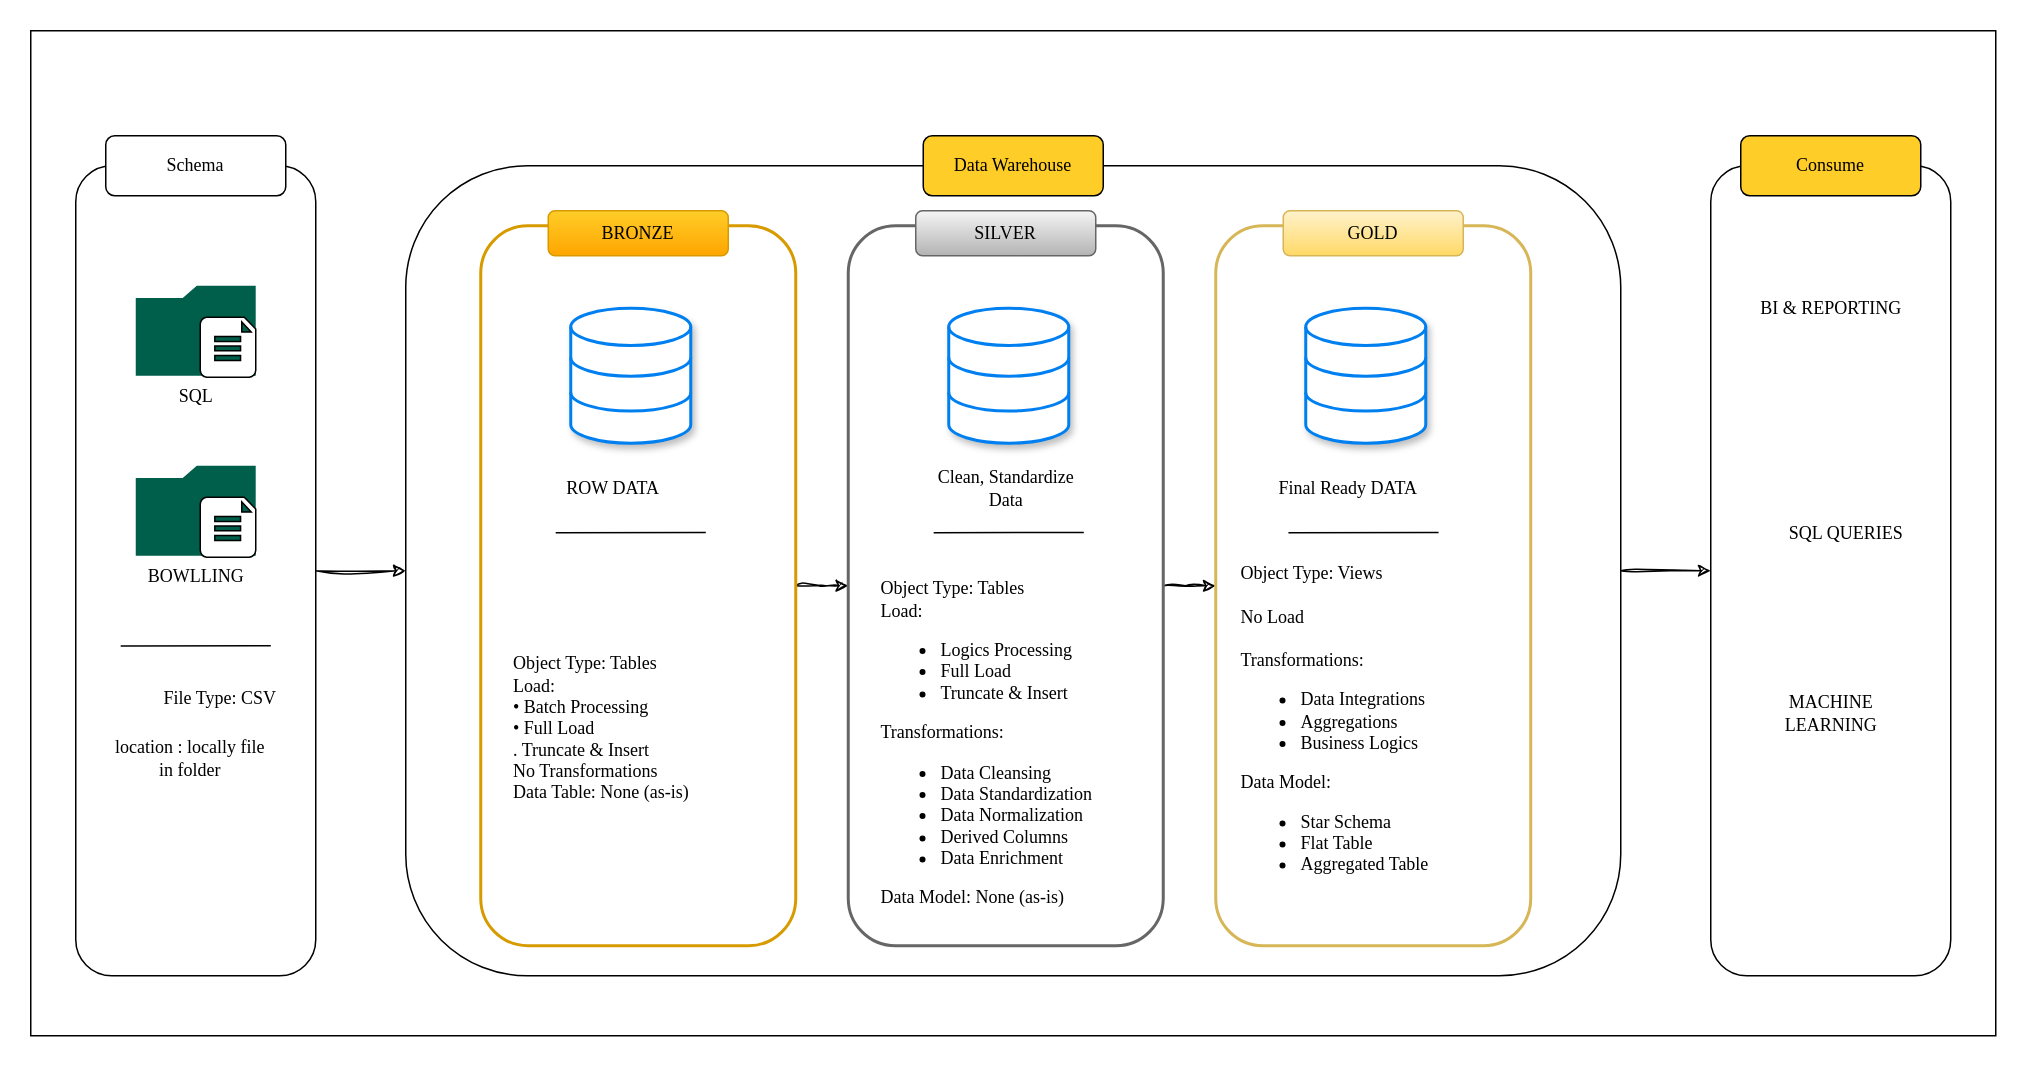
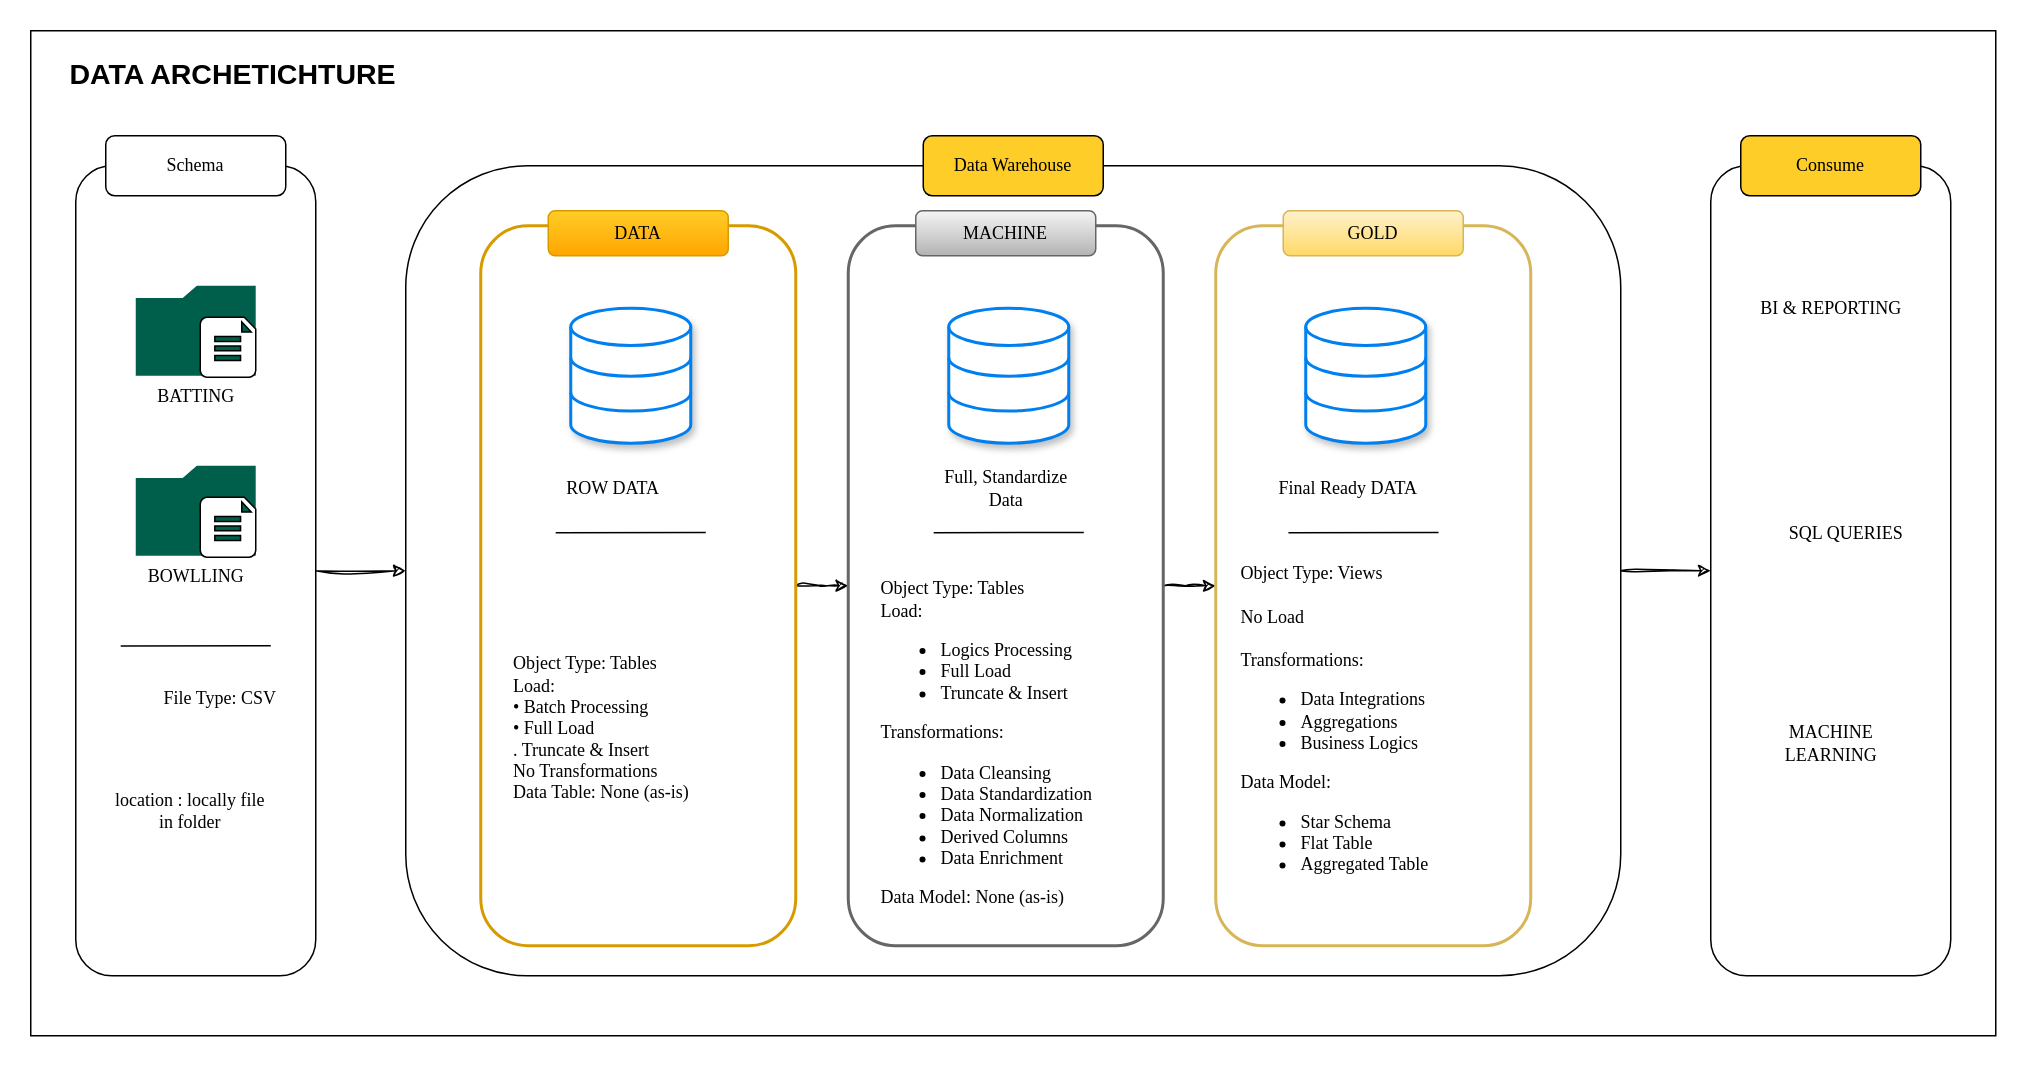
none -> (233, 76)
(638, 233) -> (638, 233)
(1006, 233) -> (1006, 233)
(197, 397) -> (197, 397)
(1007, 488) -> (1007, 488)
(1831, 713) -> (1831, 743)
(191, 758) -> (191, 811)
